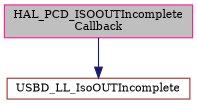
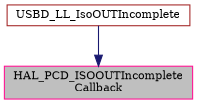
(98, 52) -> (98, 40)
